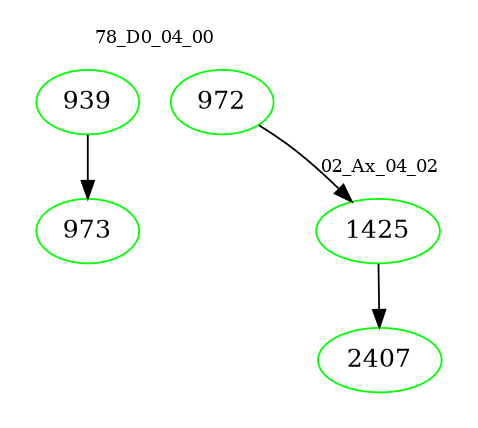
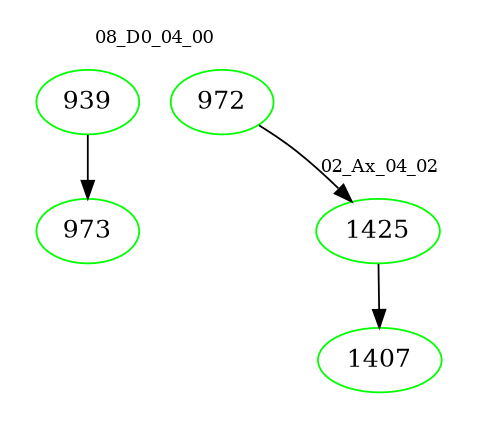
(155, 39) -> (155, 39)
(380, 360) -> (380, 360)
